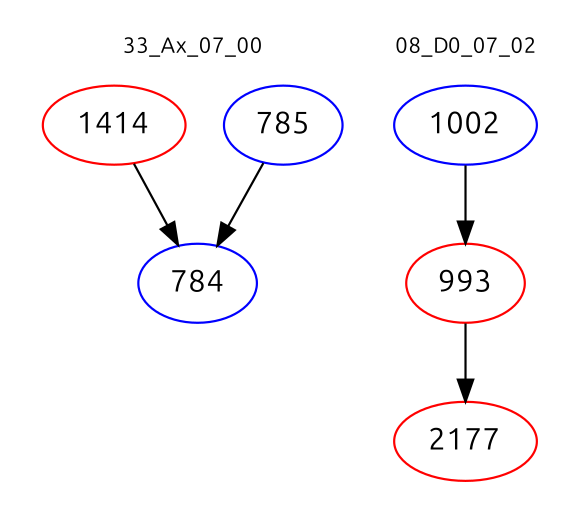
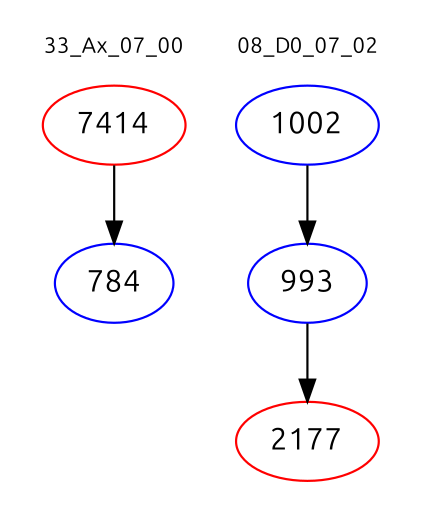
(114, 125) -> (114, 125)
(283, 125) -> none
(466, 283) -> (307, 283)
